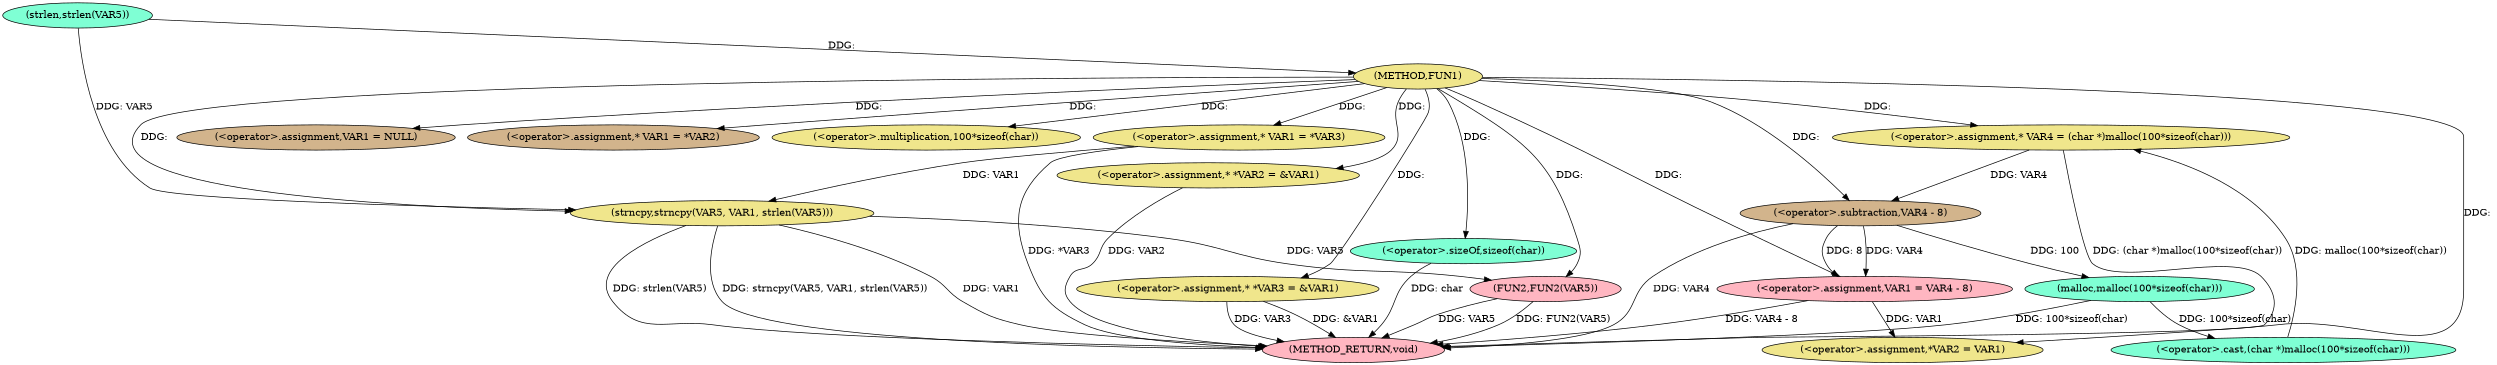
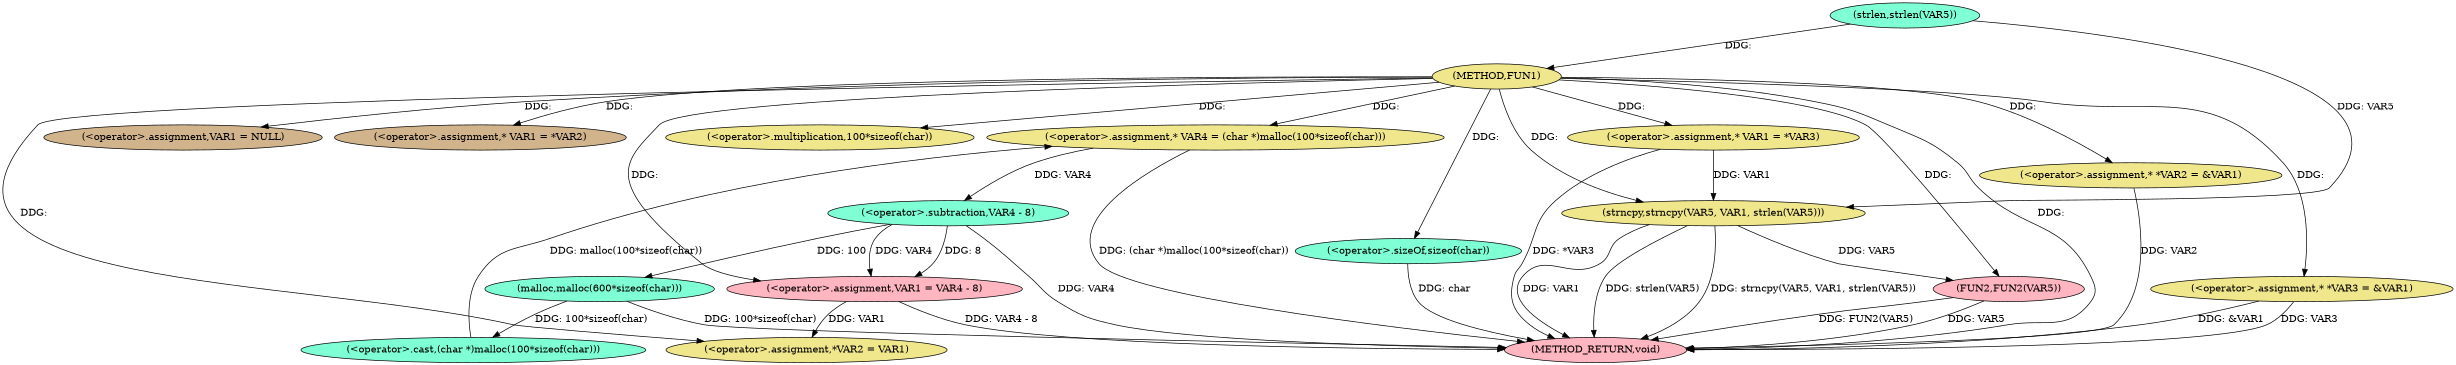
(1707, 101) -> (2034, 224)
(1861, 213) -> (948, 213)
(2140, 289) -> (600, 289)
